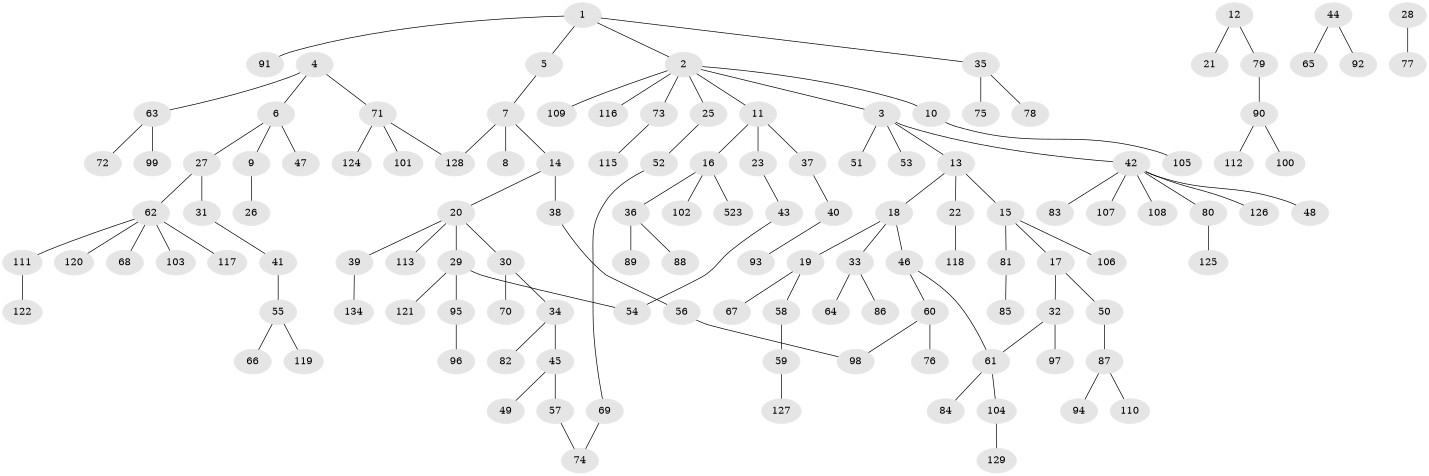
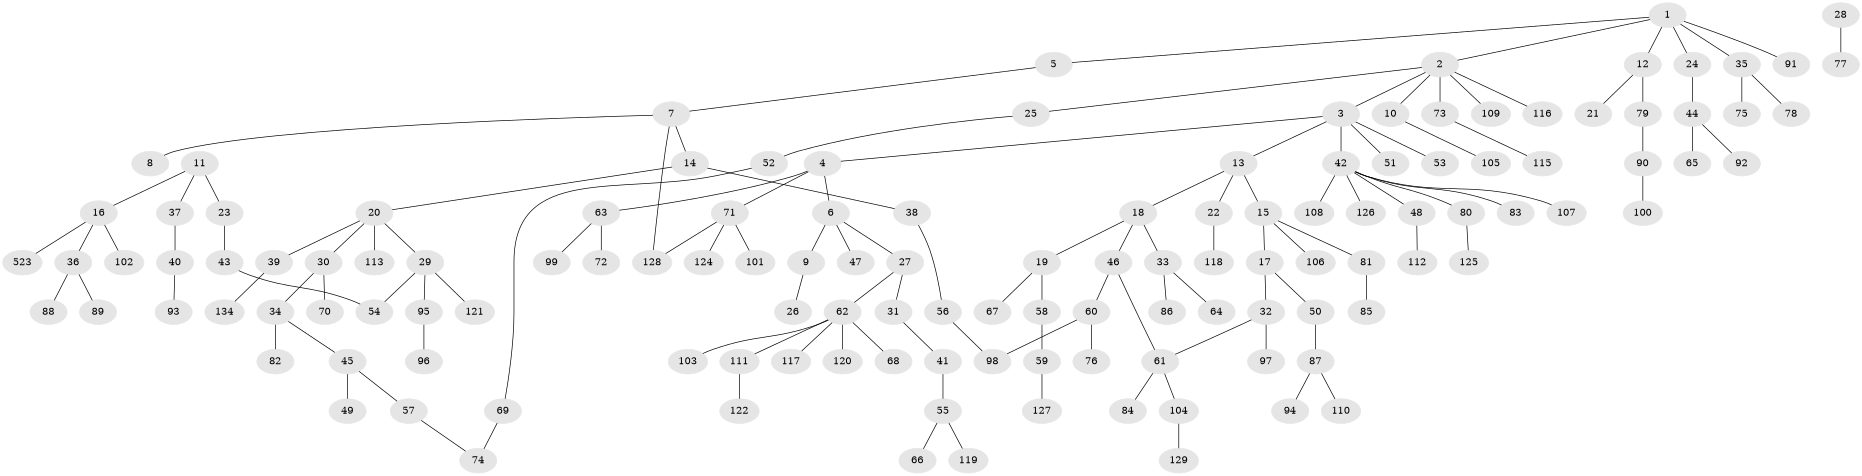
none -> (1655, 40)
none -> (1692, 65)
(721, 89) -> none
none -> (1082, 139)
(1247, 139) -> (1417, 238)
